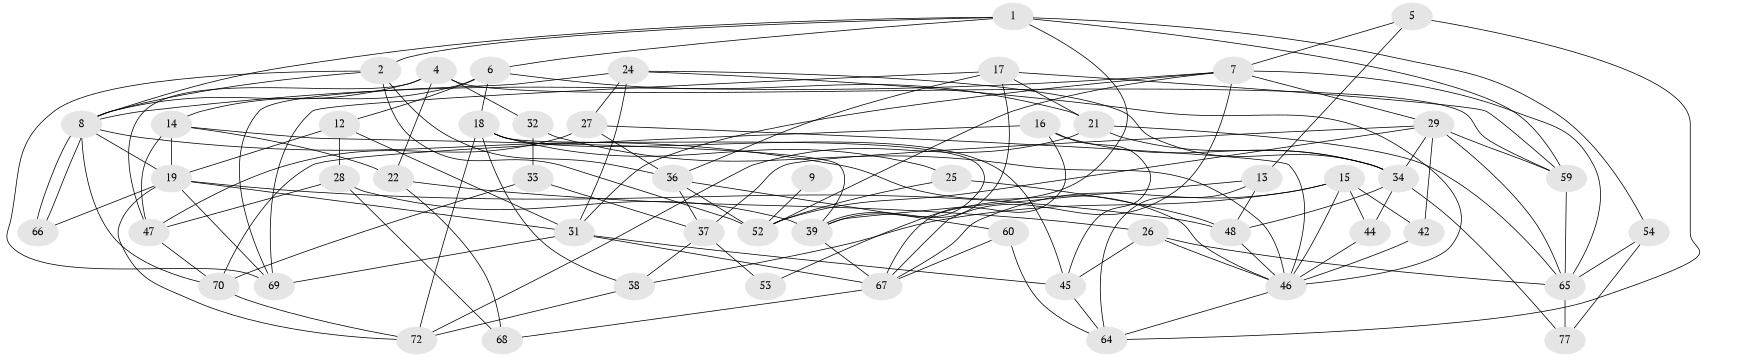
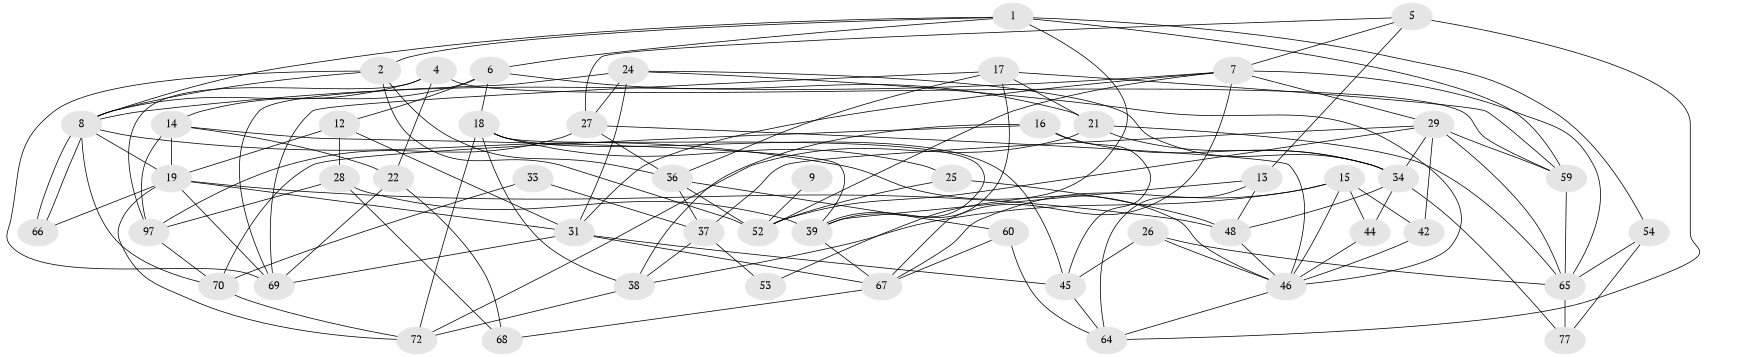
none -> (967, 34)
(533, 124) -> none
(771, 205) -> (334, 232)
(992, 210) -> (805, 147)
(149, 232) -> (149, 232)
